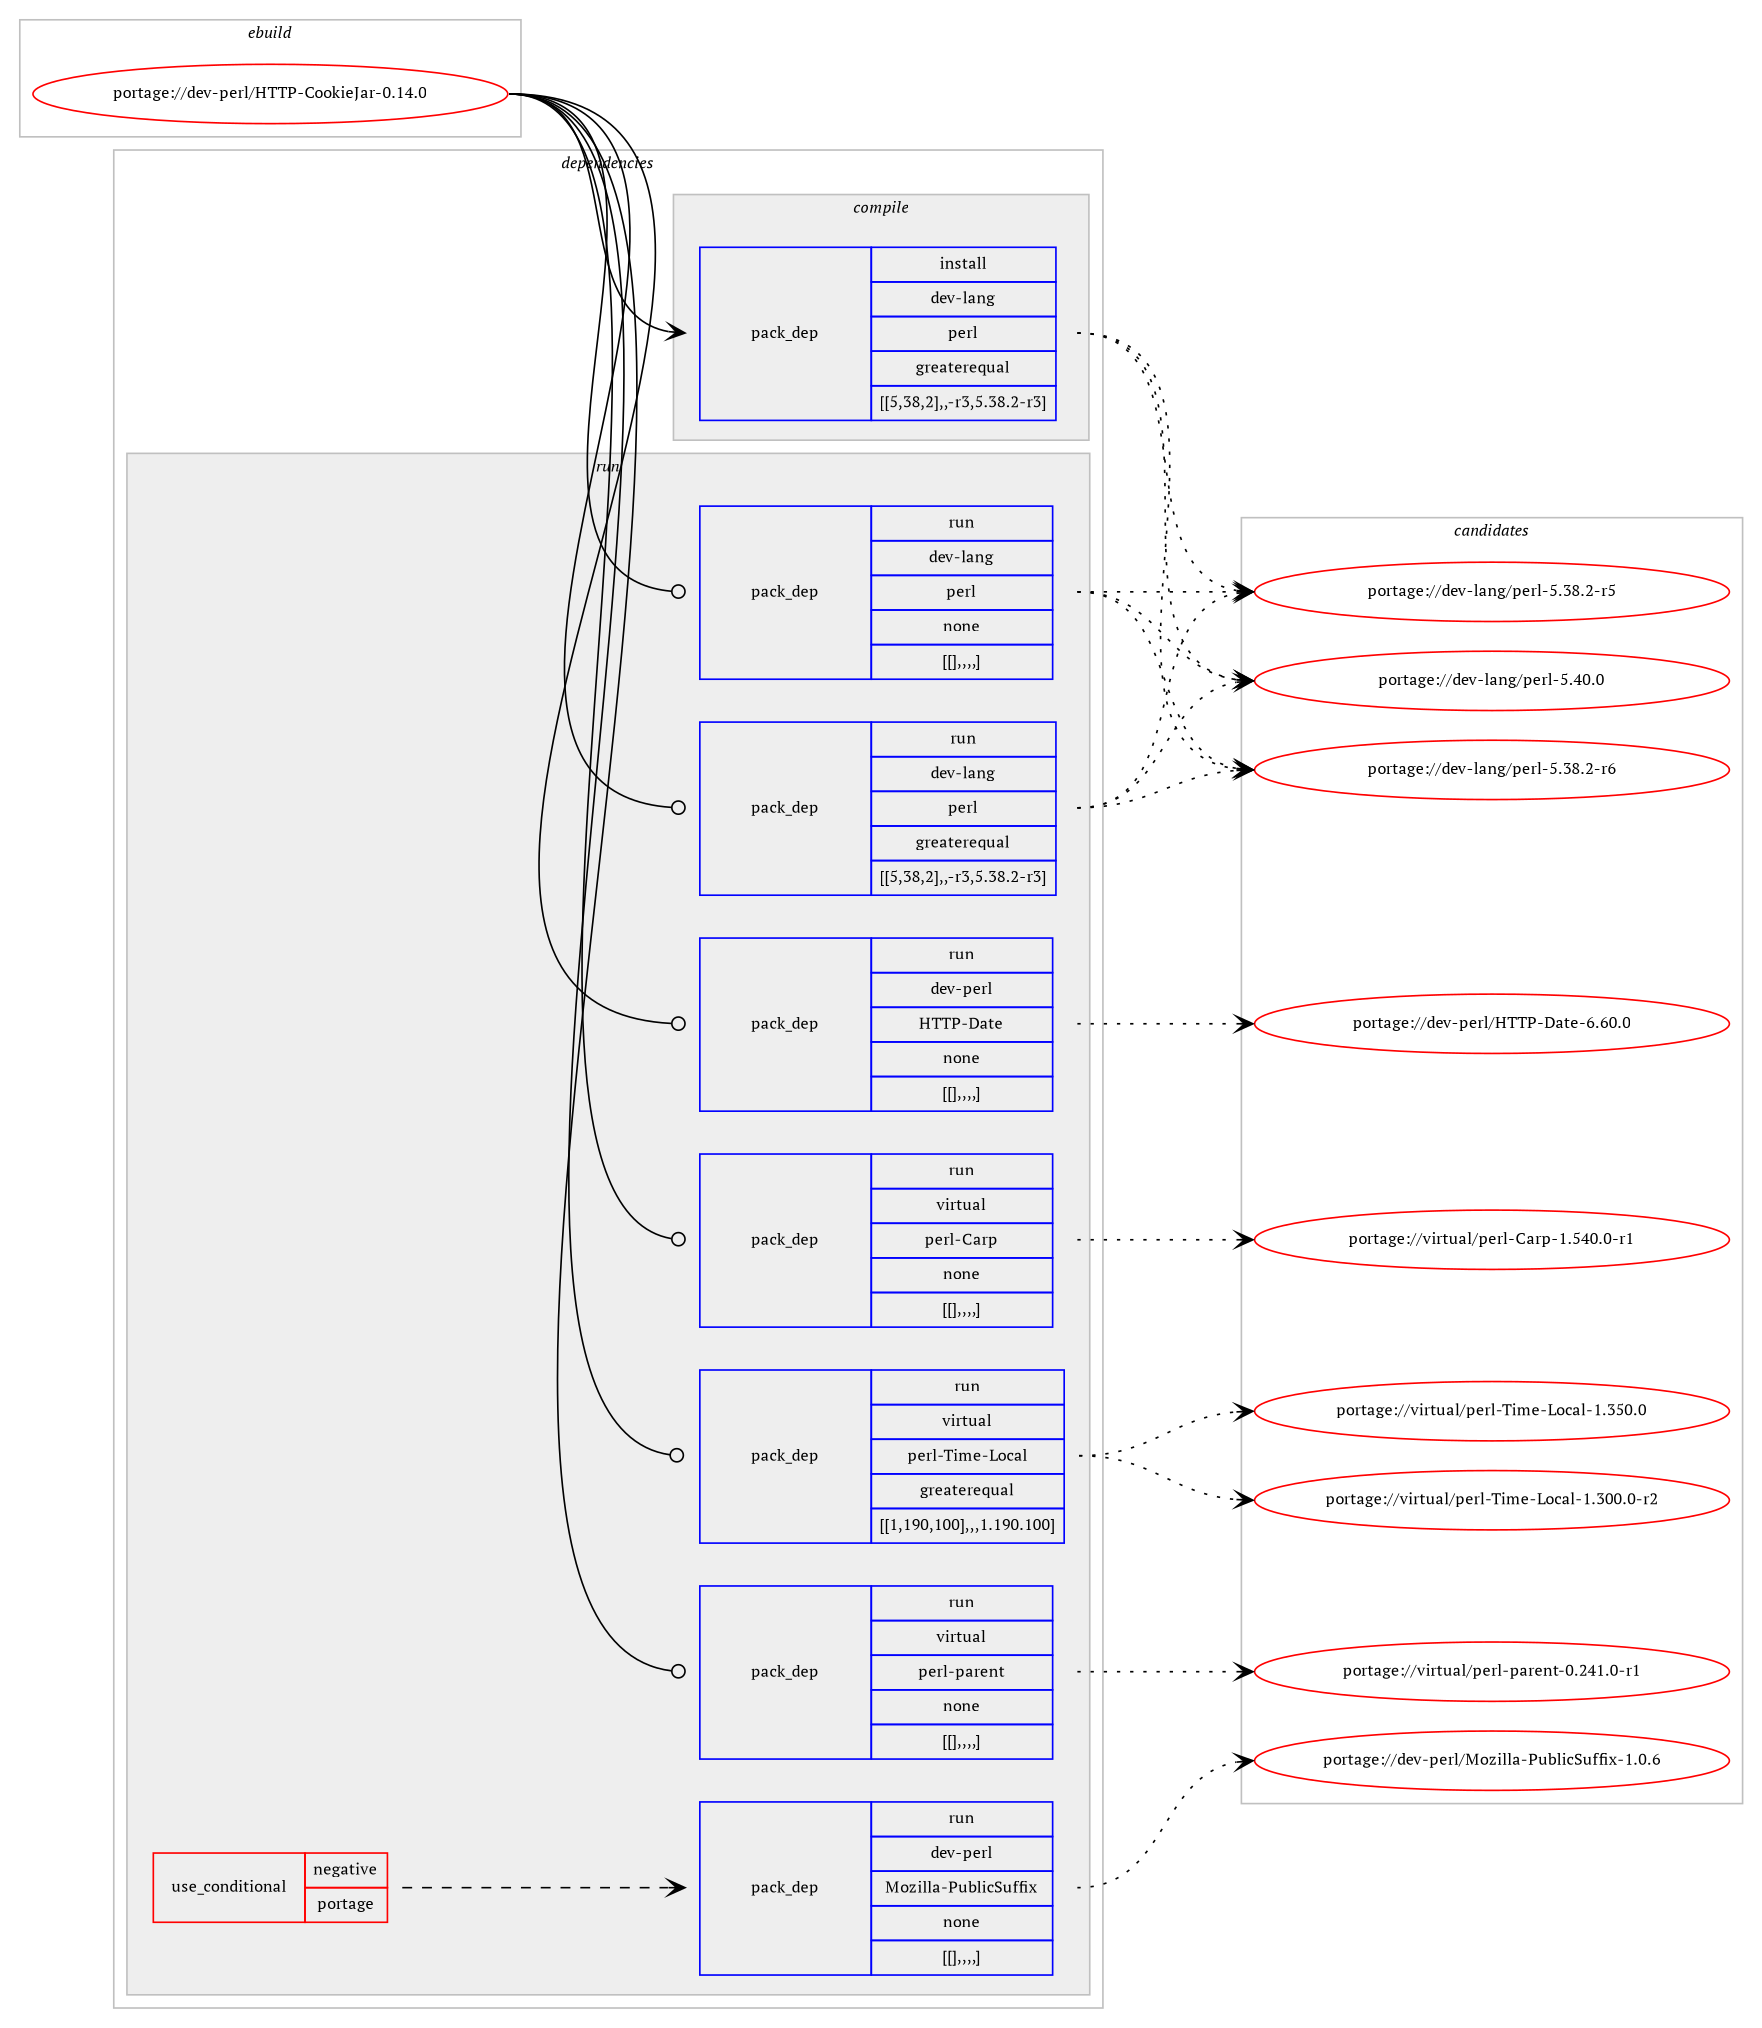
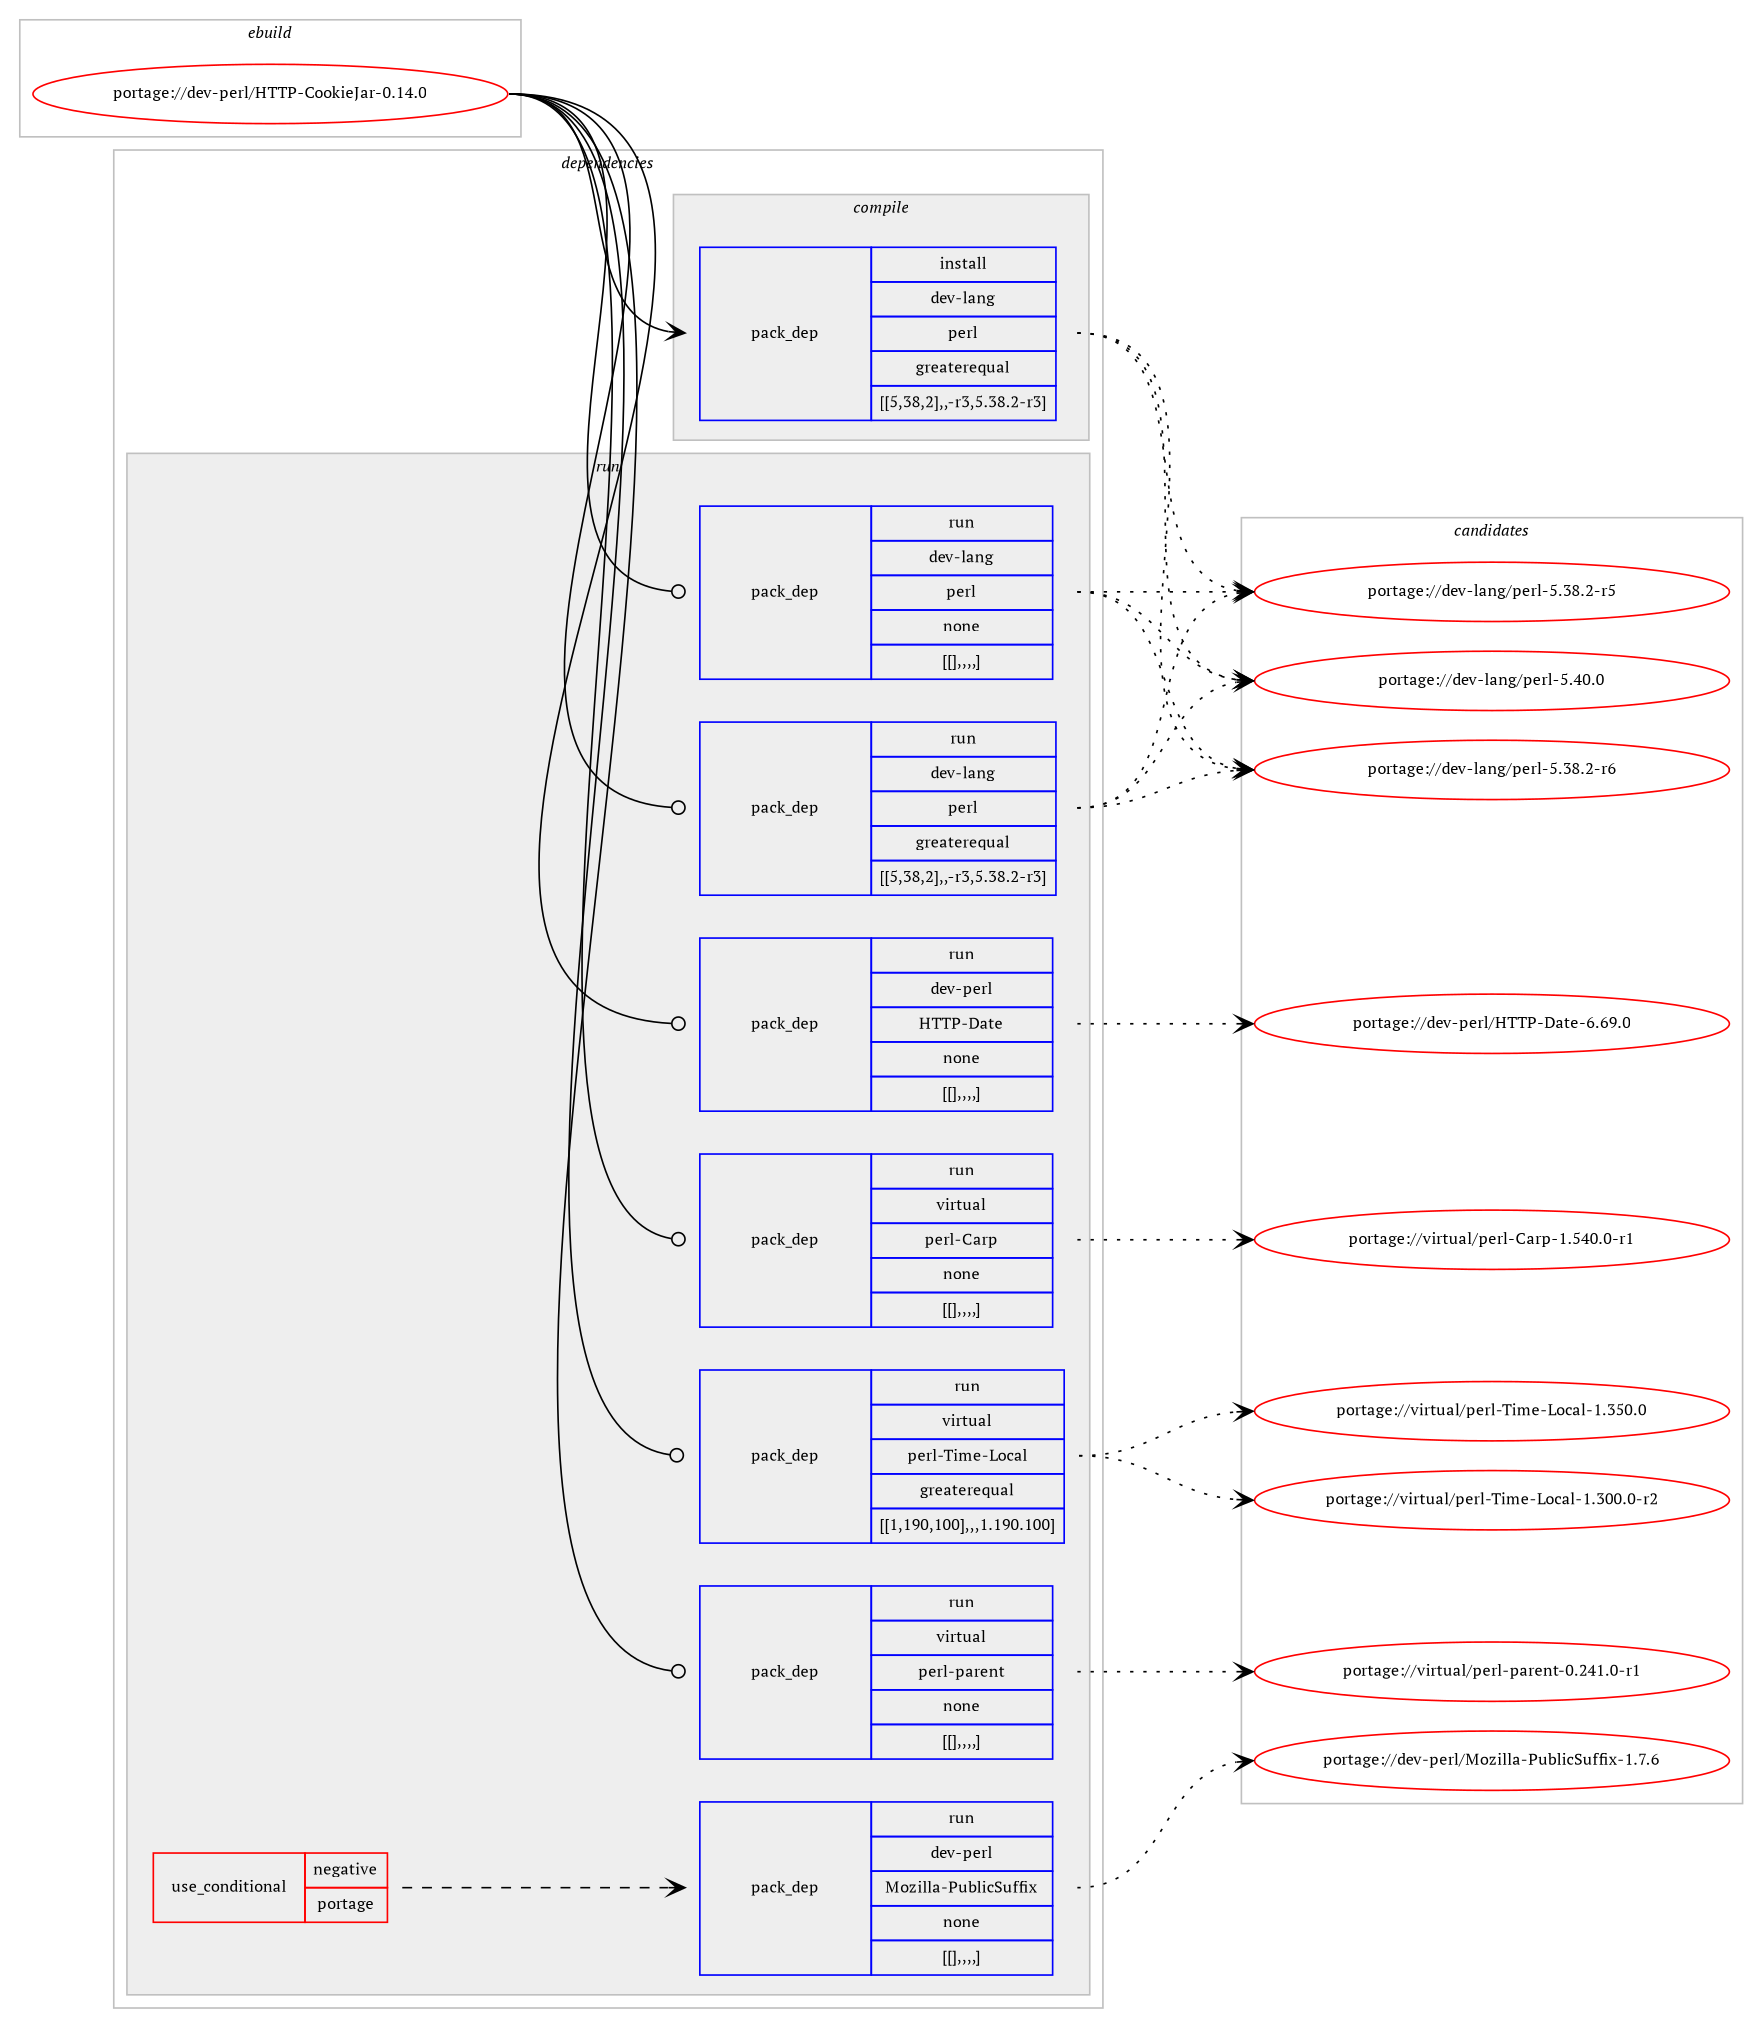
(1492, 1024) -> (1492, 1024)
(1492, 1761) -> (1492, 1761)
